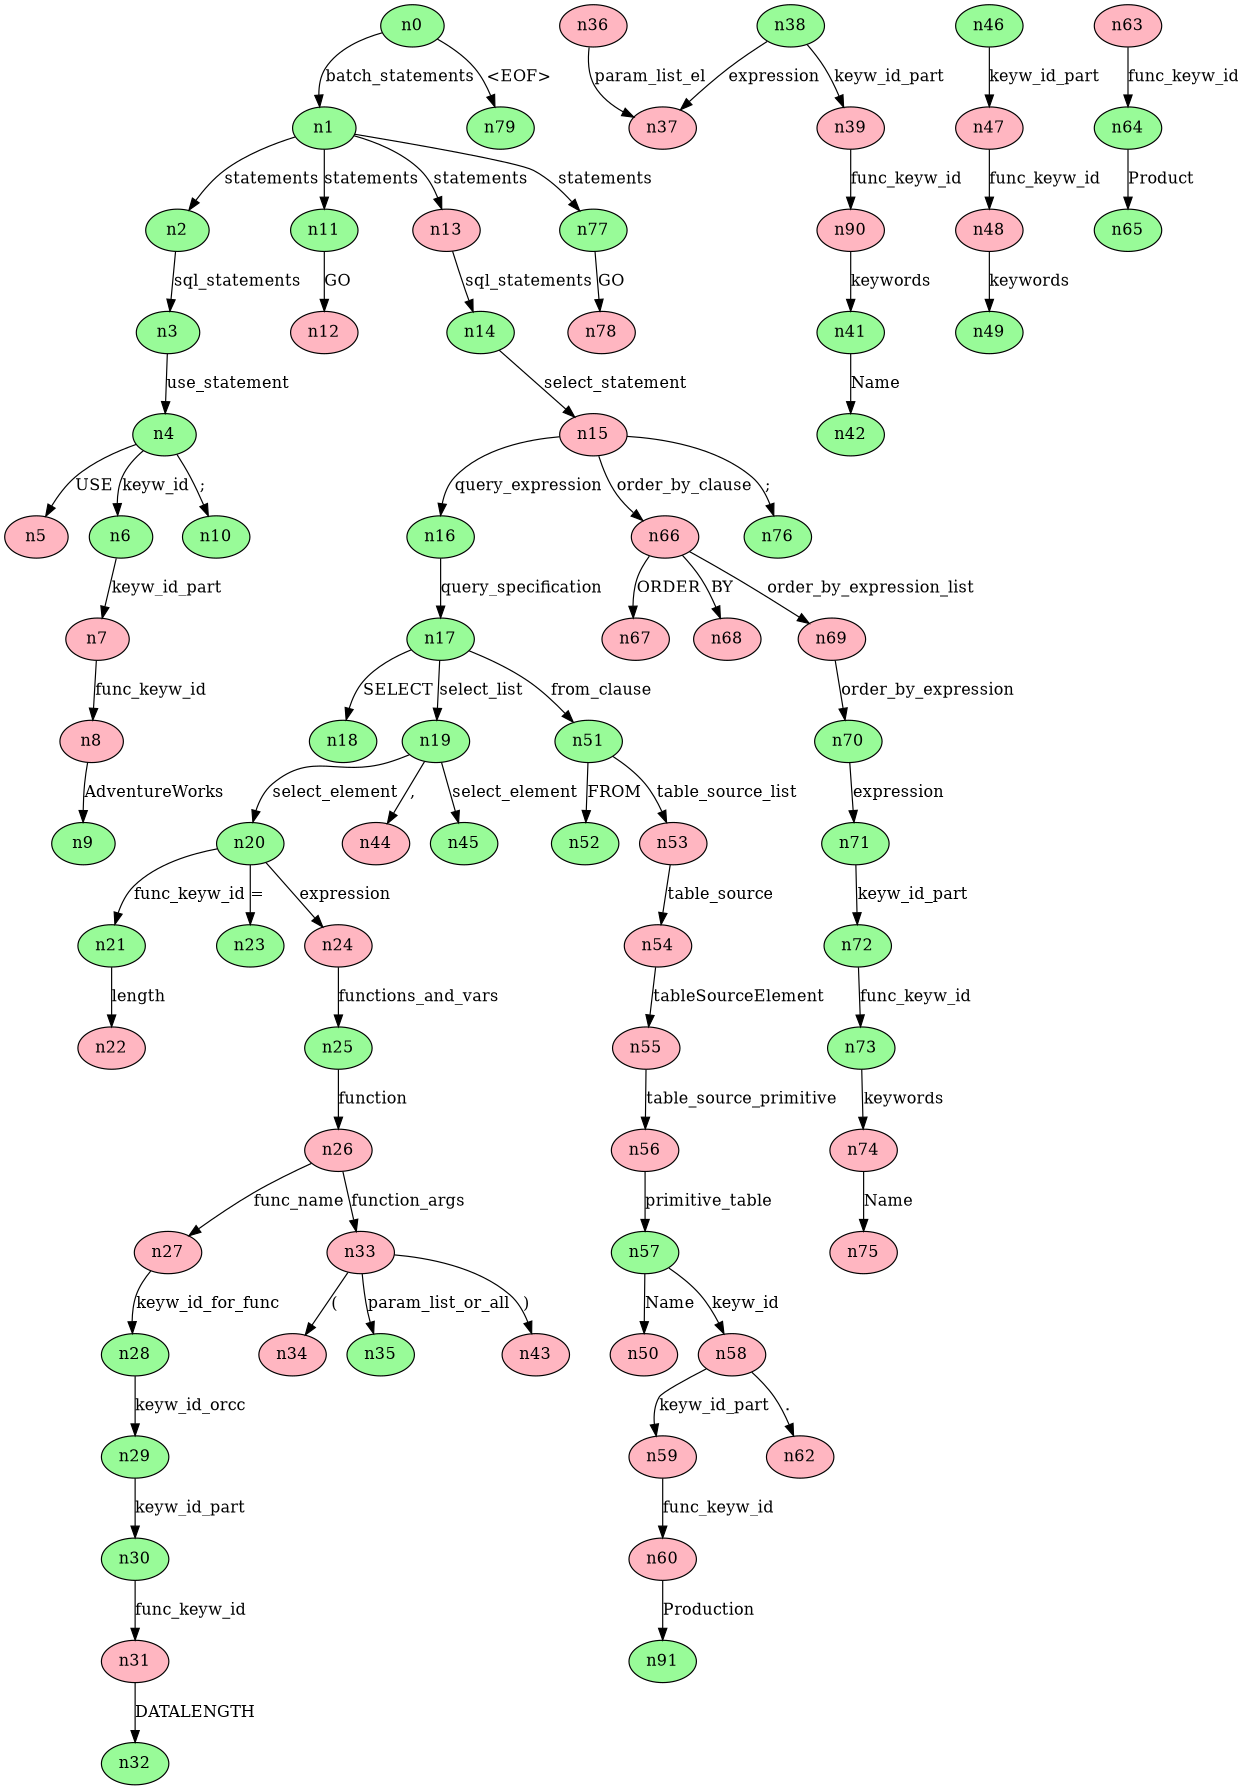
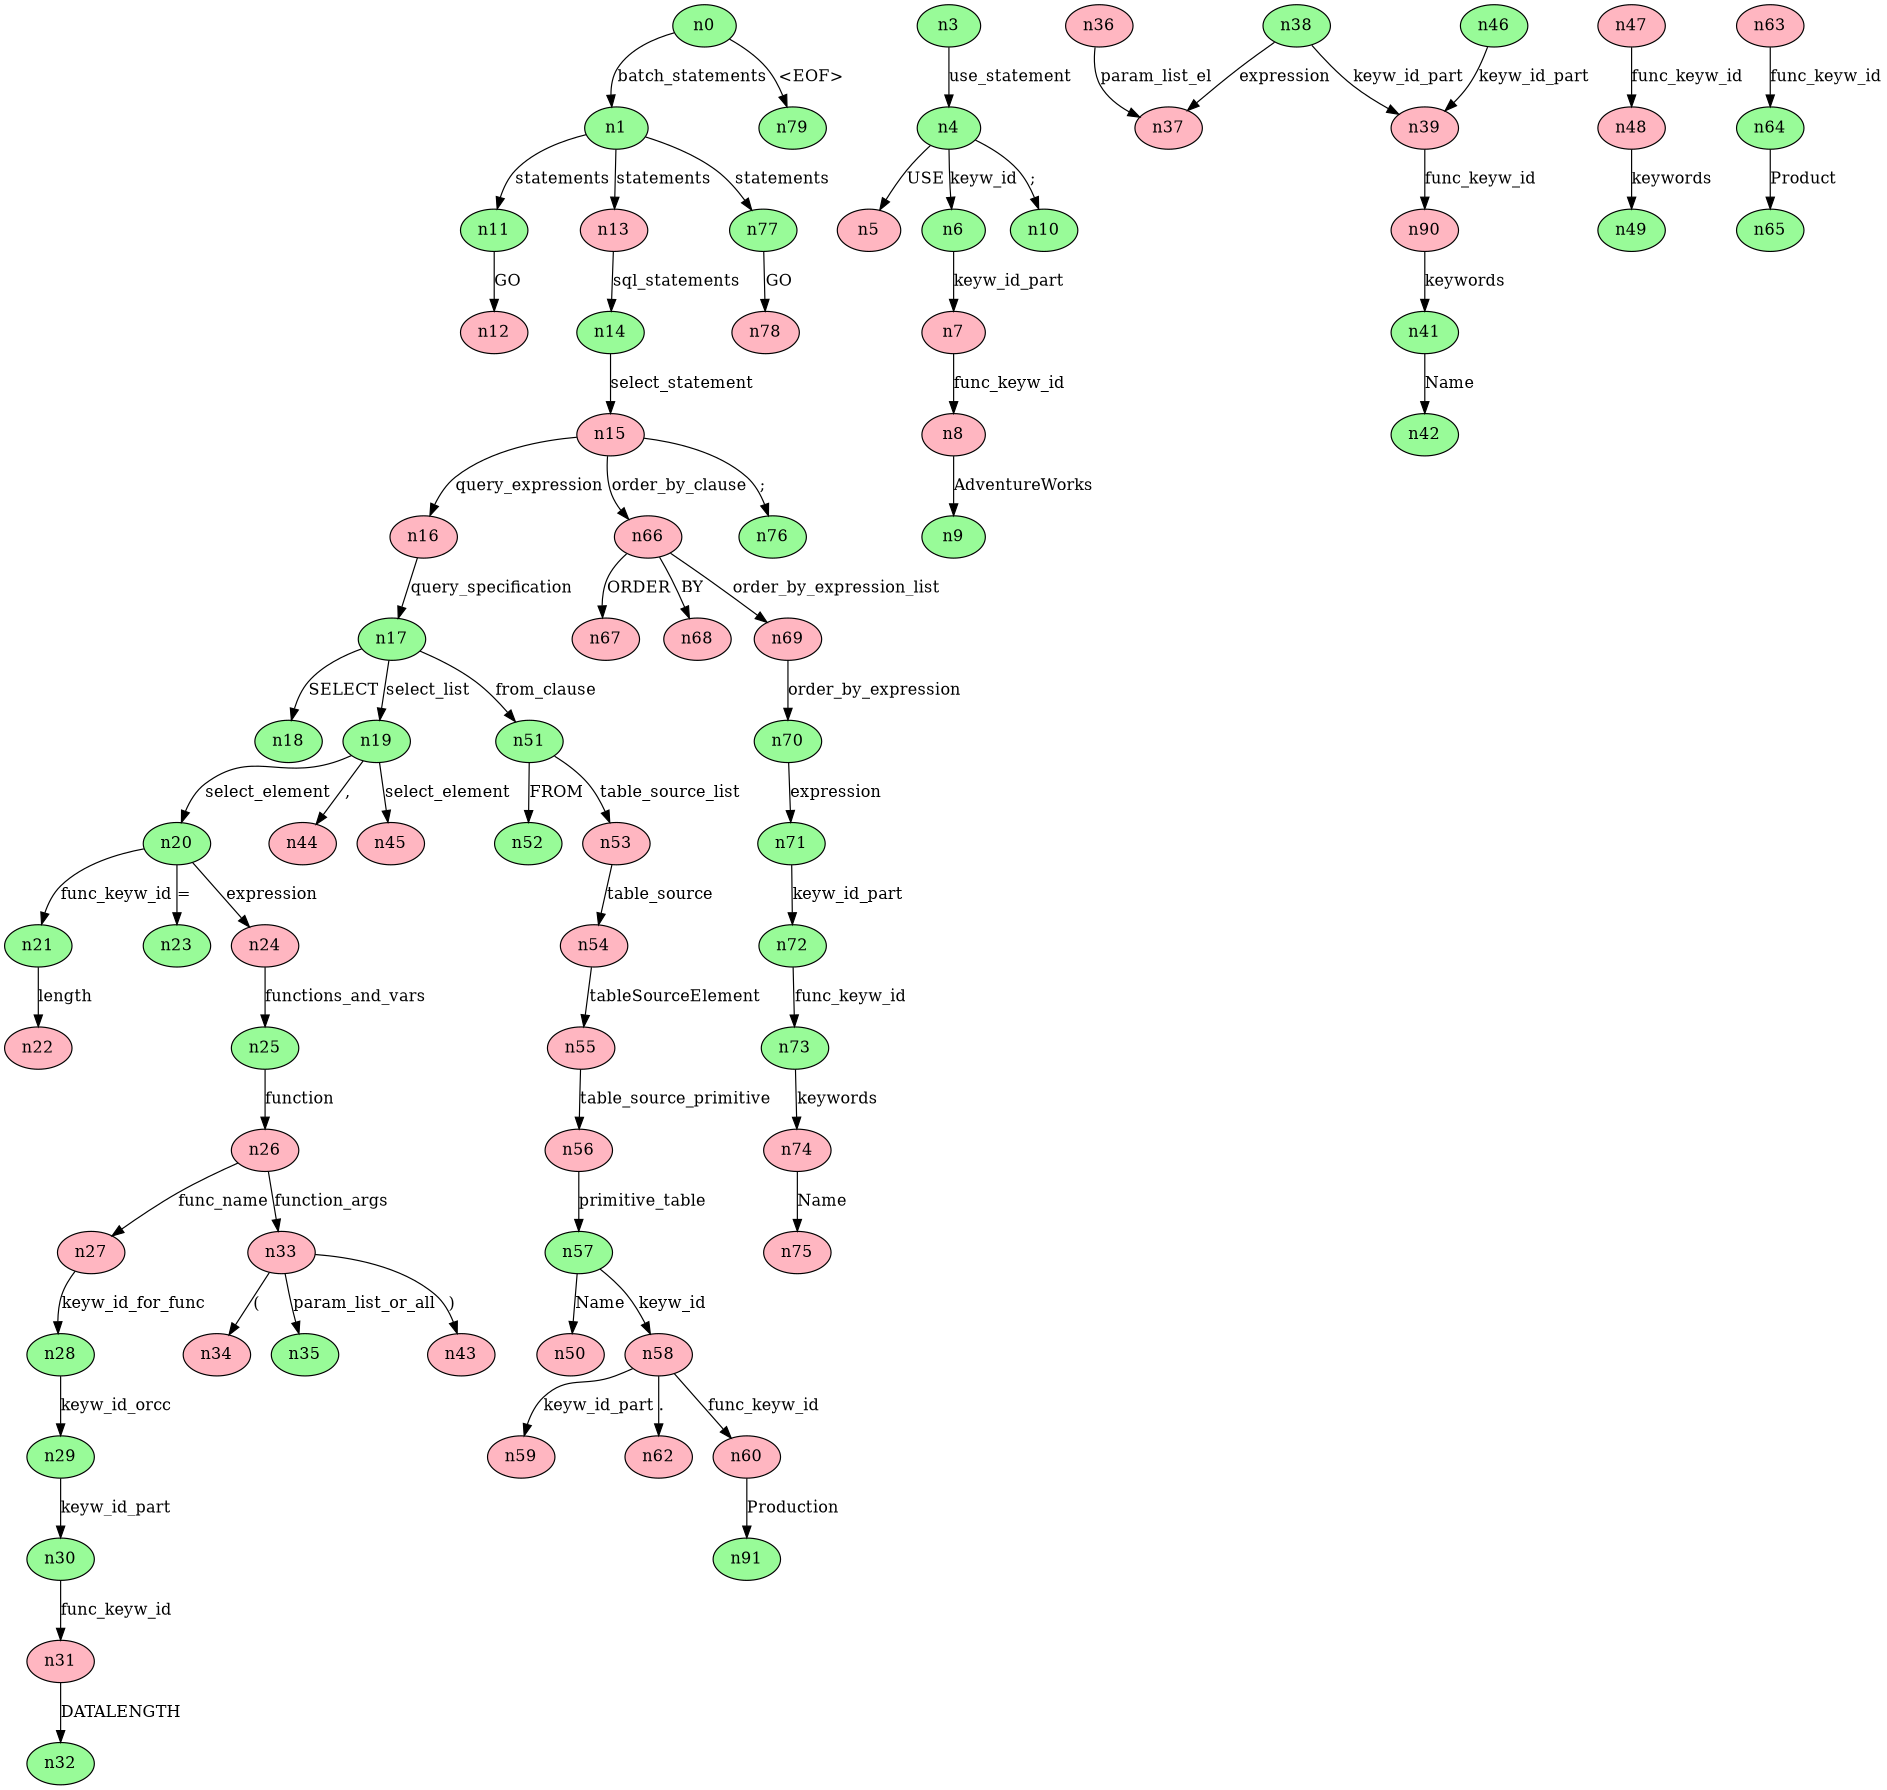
(989, 71) -> (1474, 77)
(177, 230) -> none
(441, 537) -> (424, 537)
(464, 844) -> (391, 844)
(663, 1502) -> (699, 1401)
